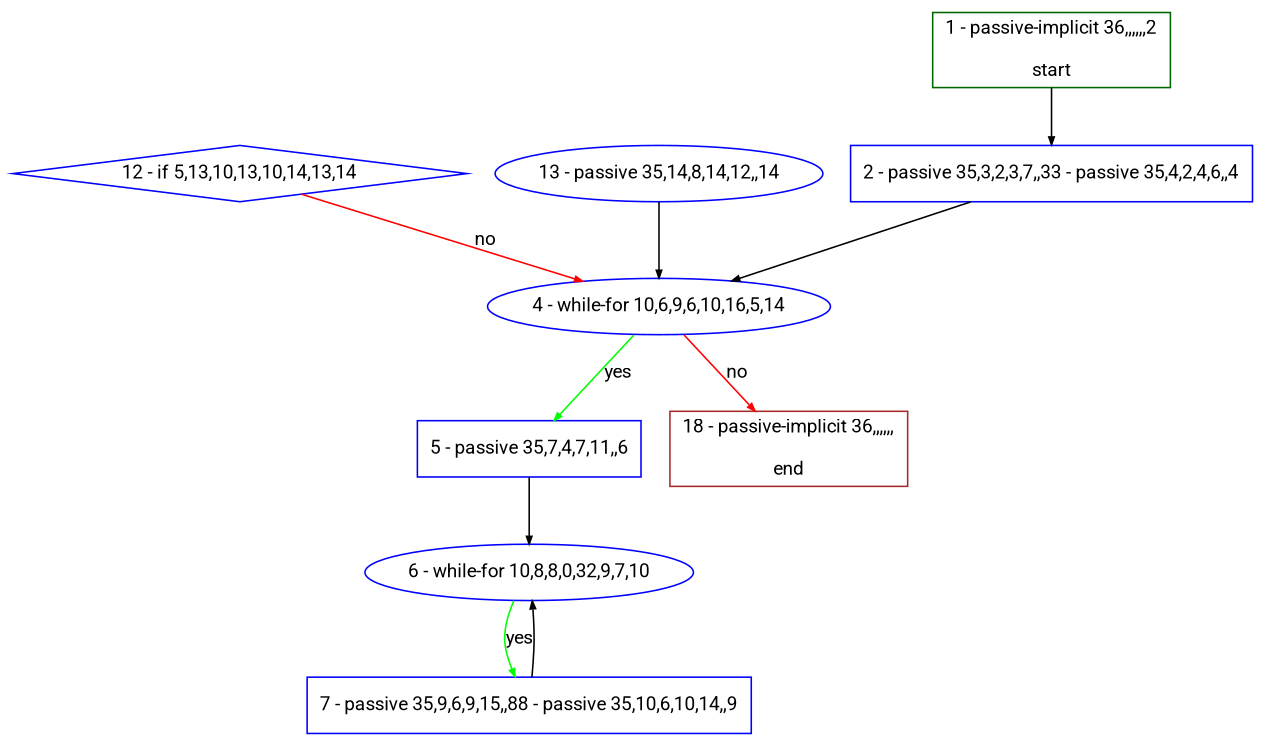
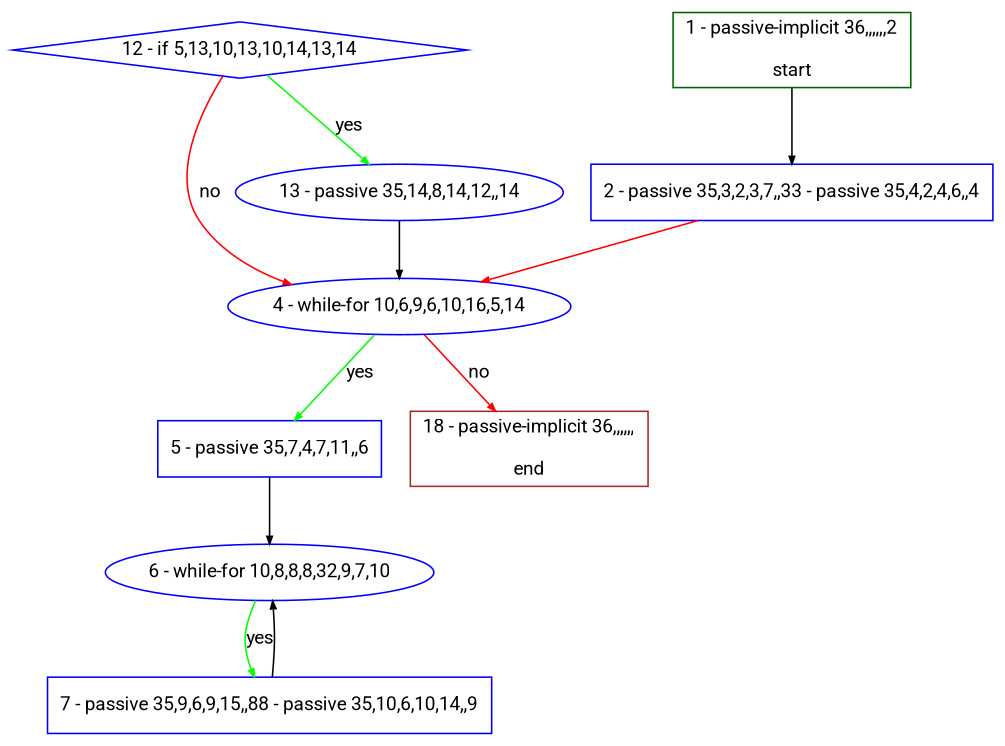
none -> (315, 117)
(855, 240) -> (594, 250)
(529, 572) -> (270, 572)
